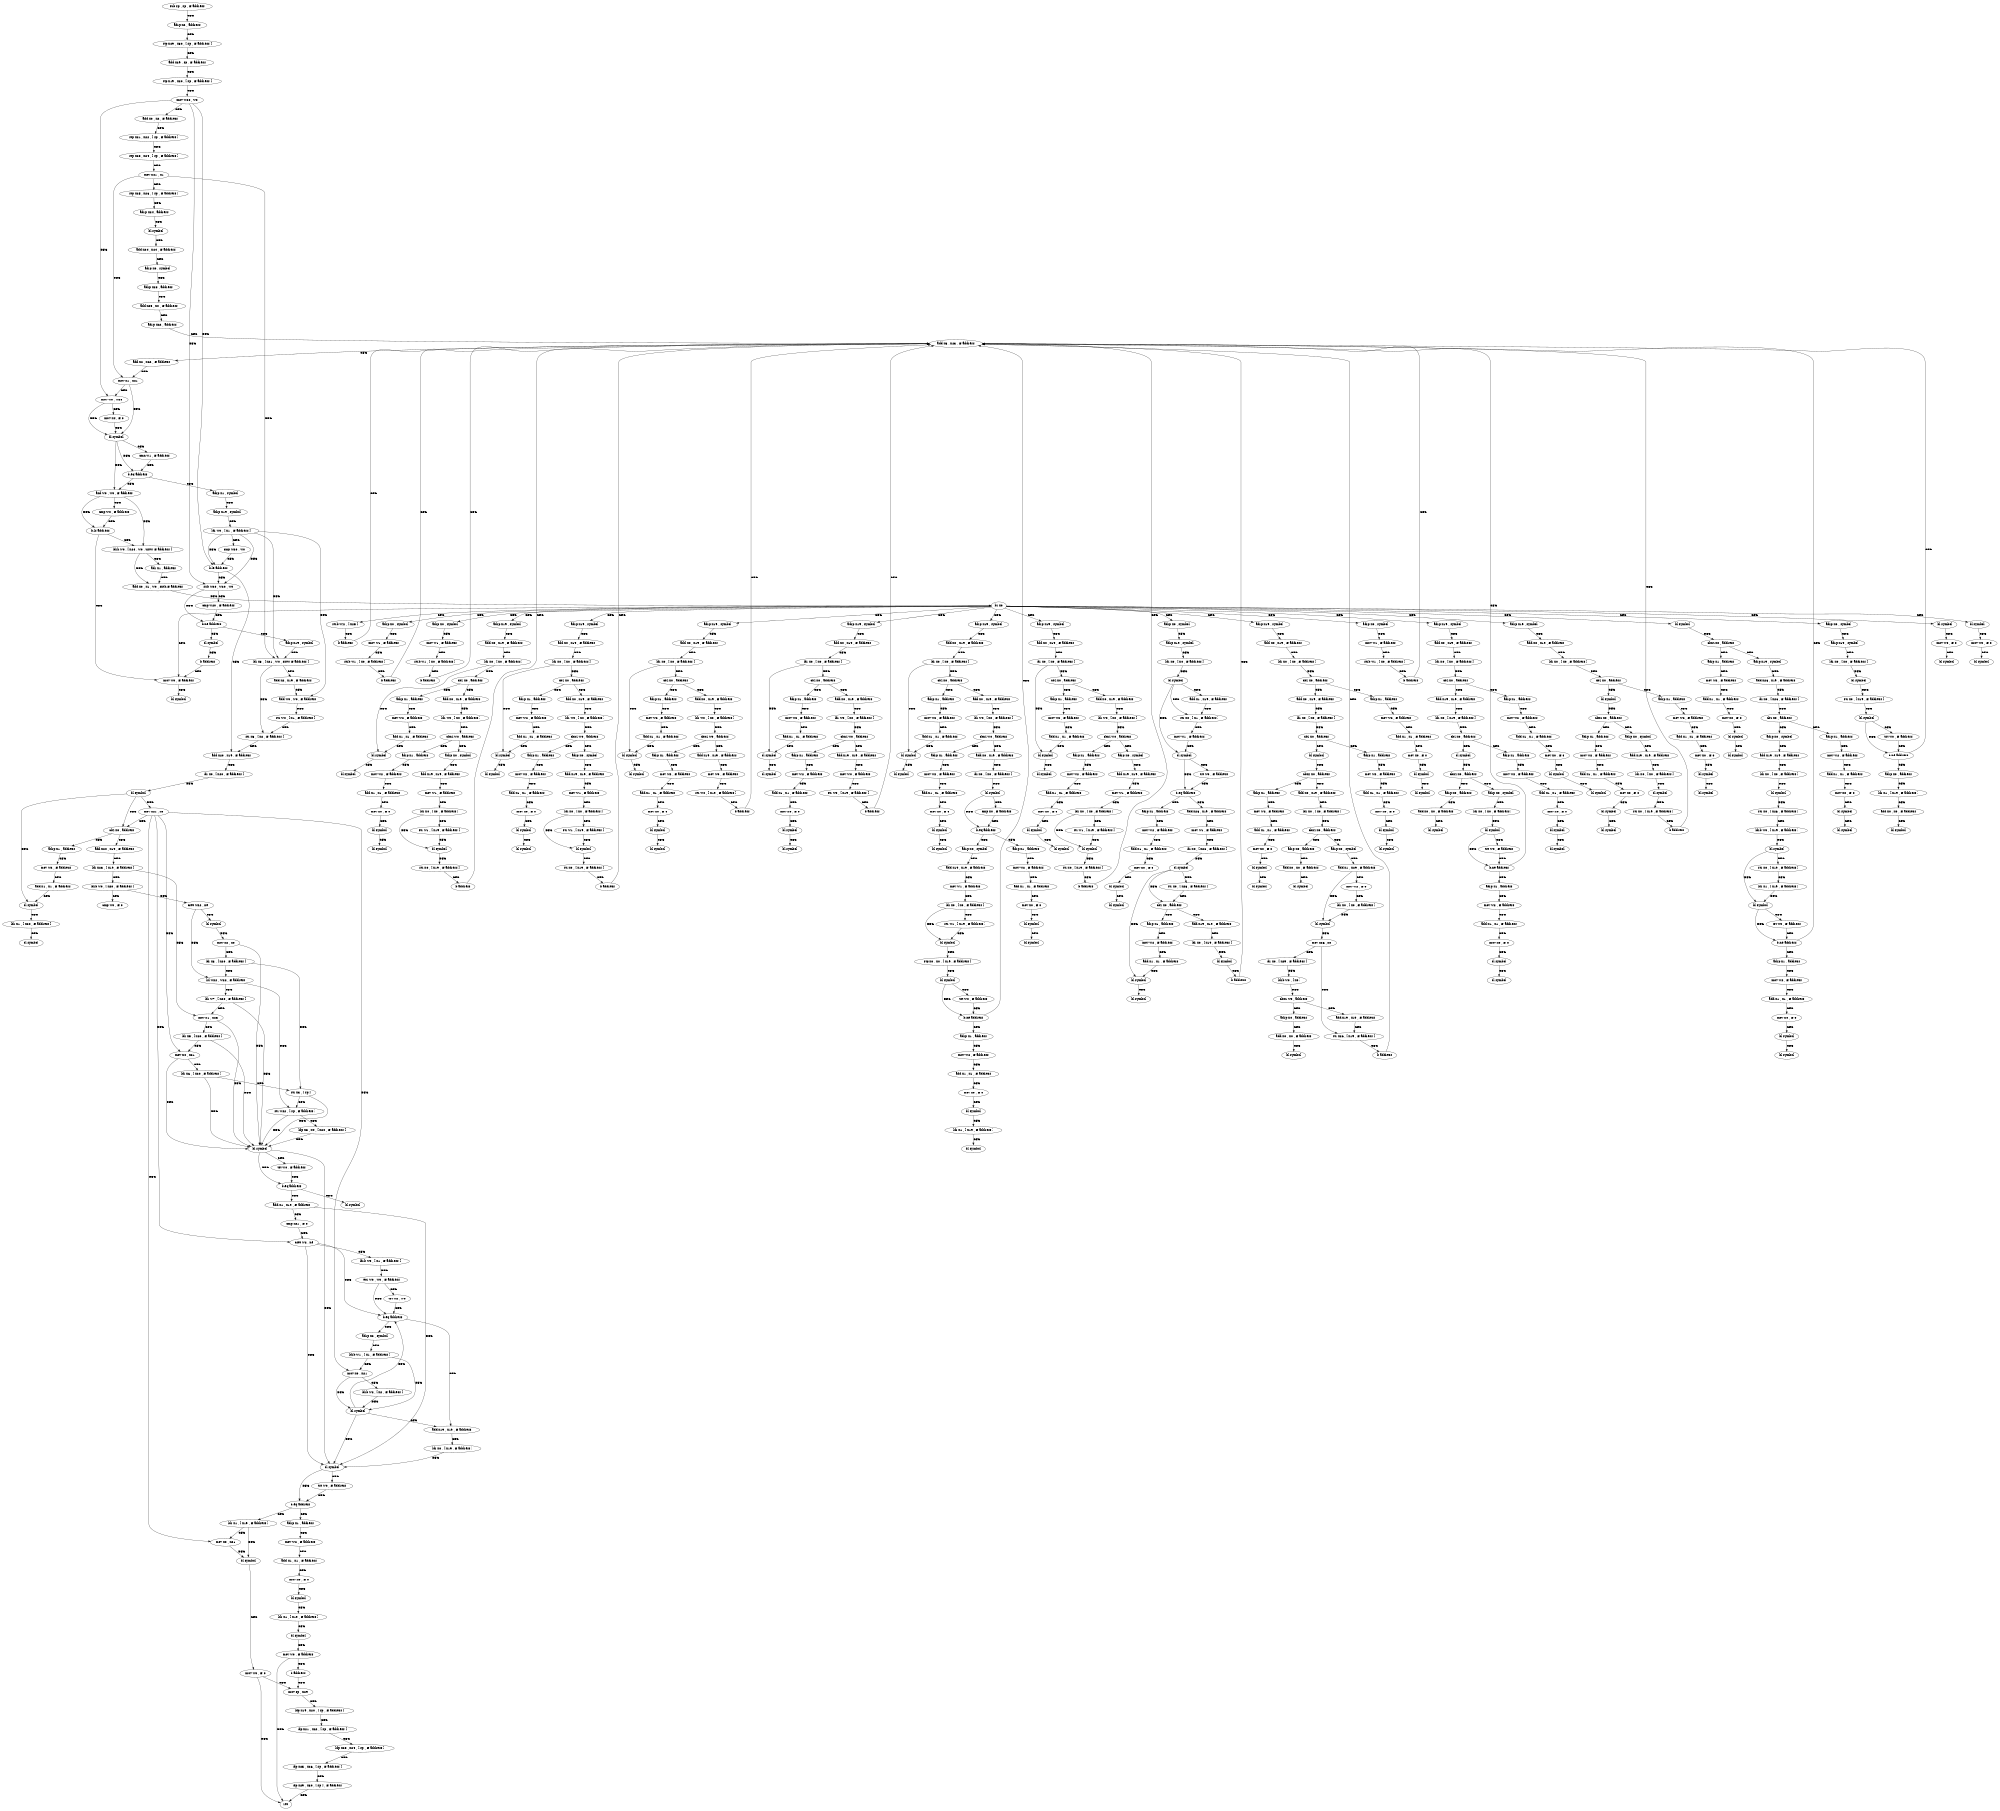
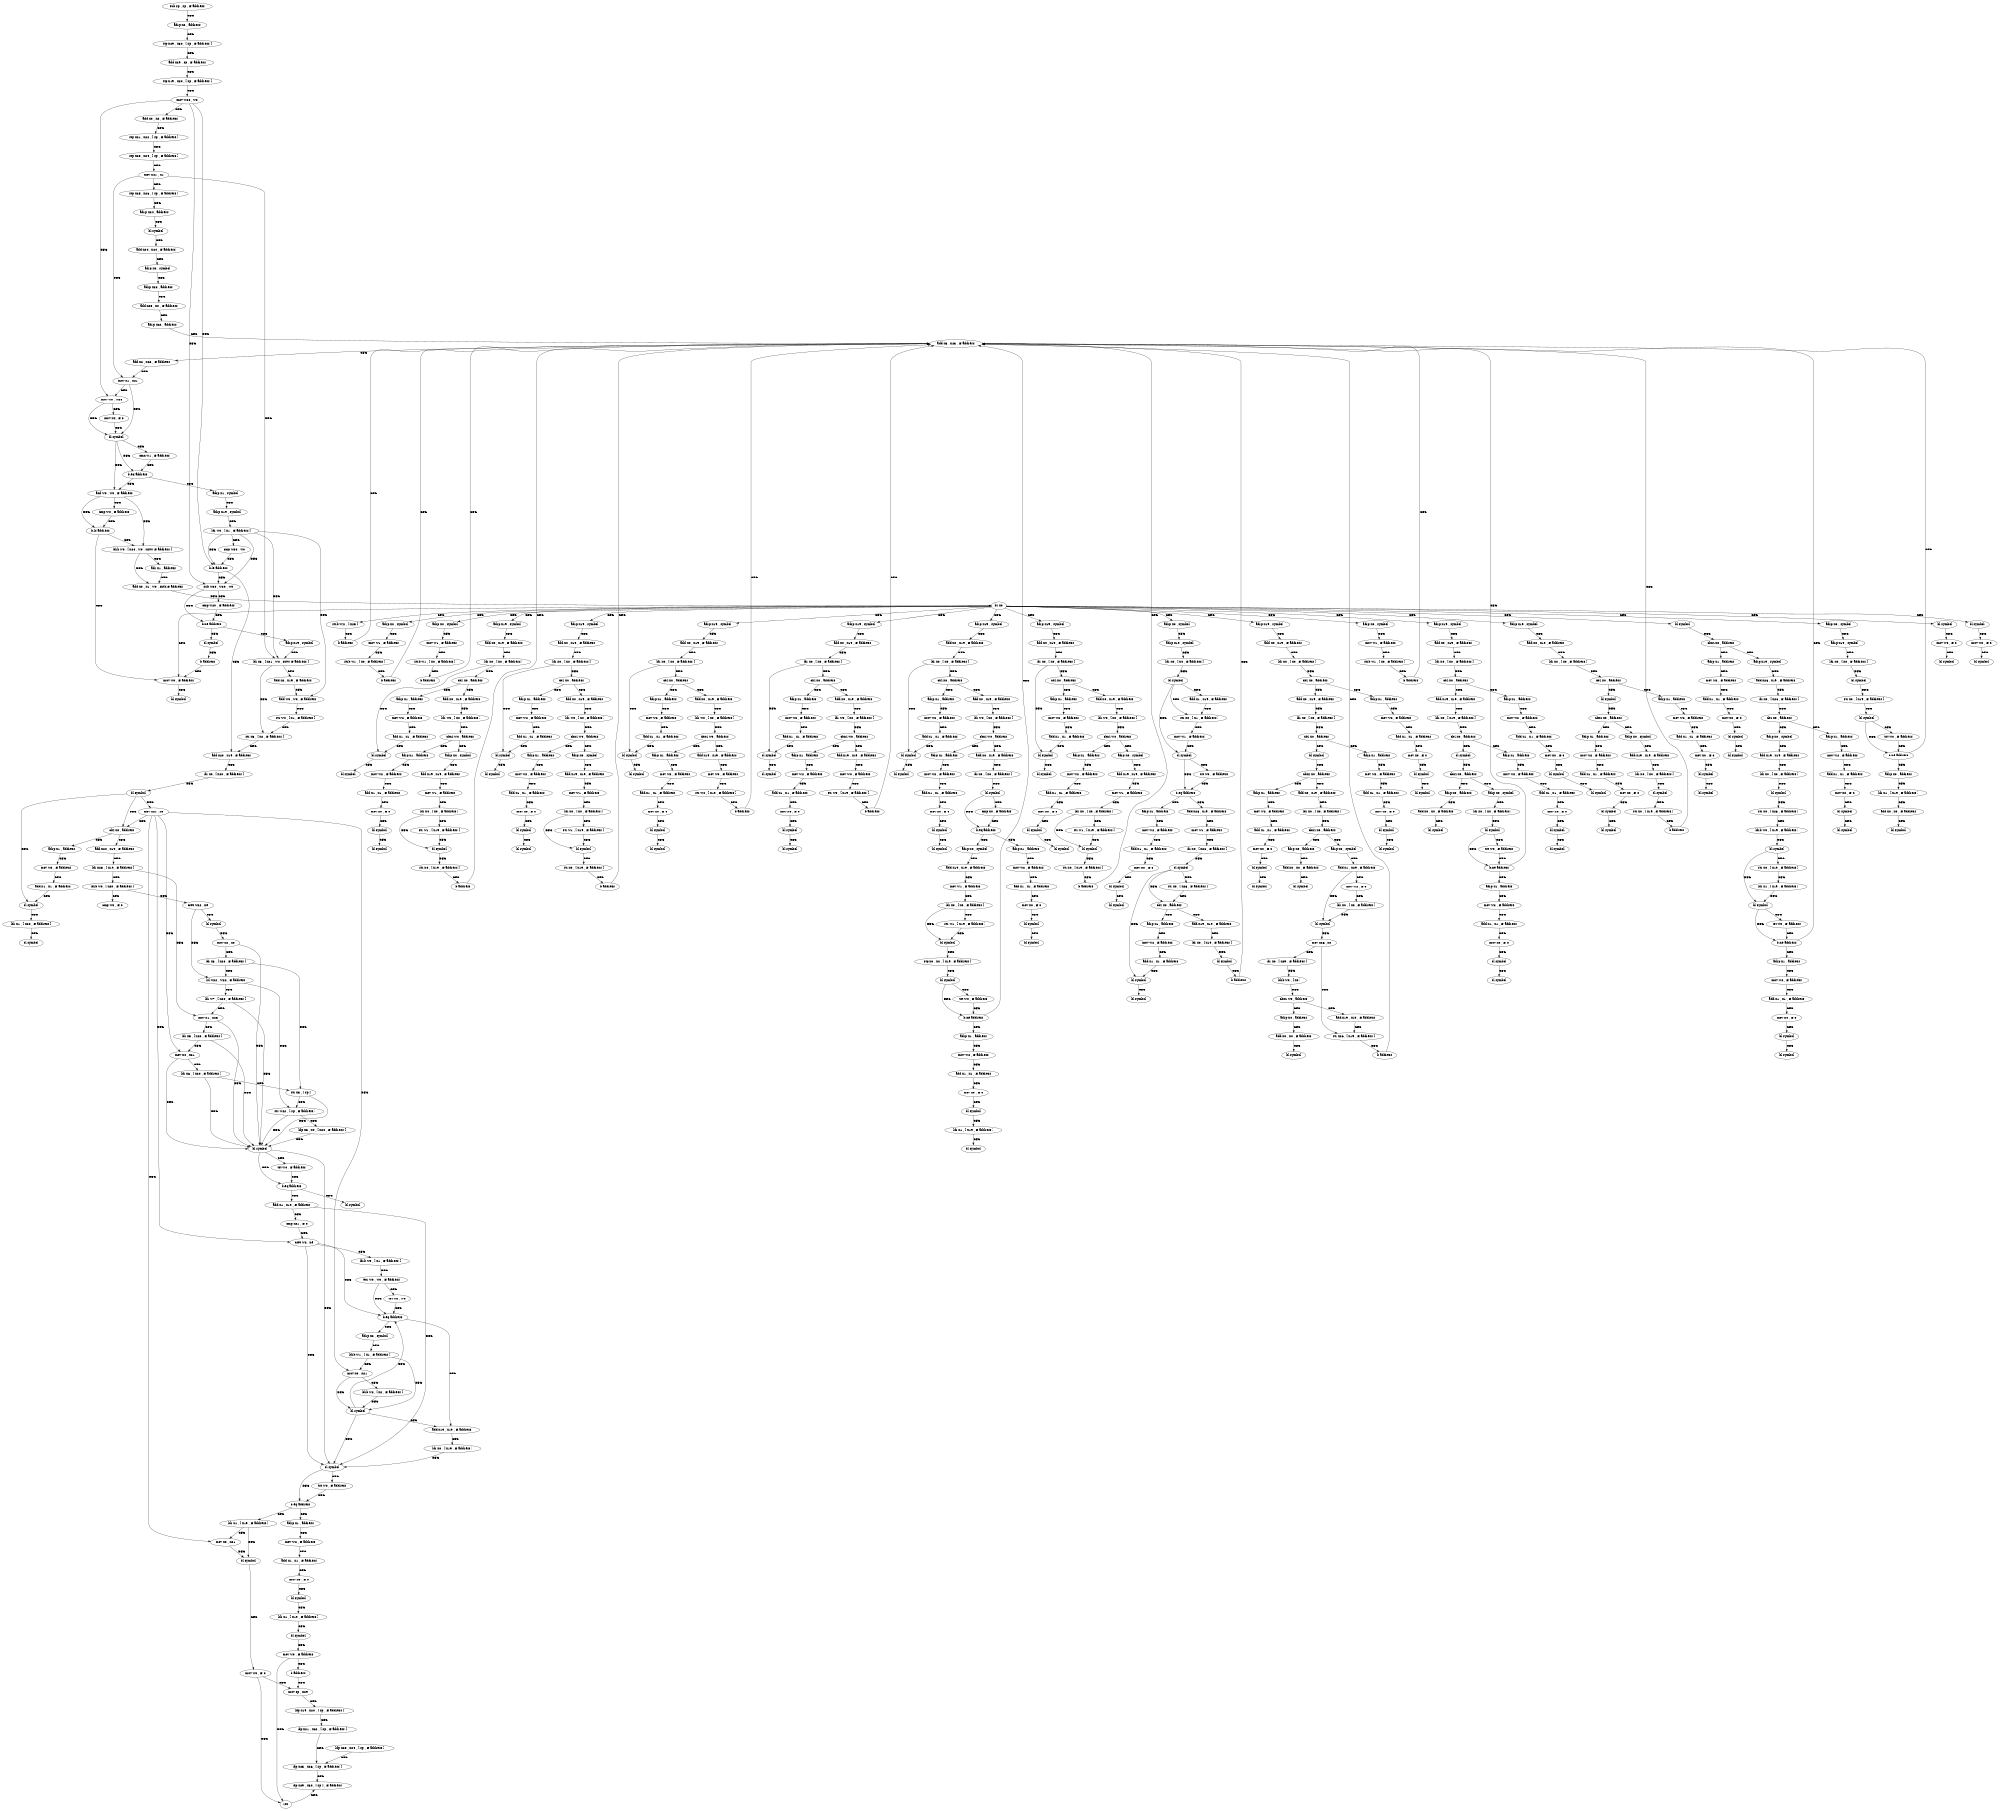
(340, 1738) -> (316, 1747)
(299, 1794) -> (303, 1799)
